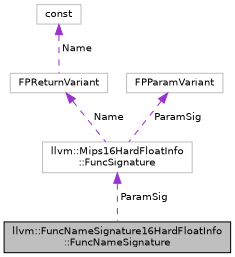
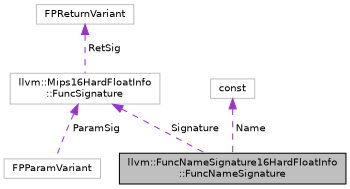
(59, 54) -> (233, 131)
(108, 117) -> (103, 49)
(145, 121) -> (64, 136)
(142, 197) -> (194, 129)
